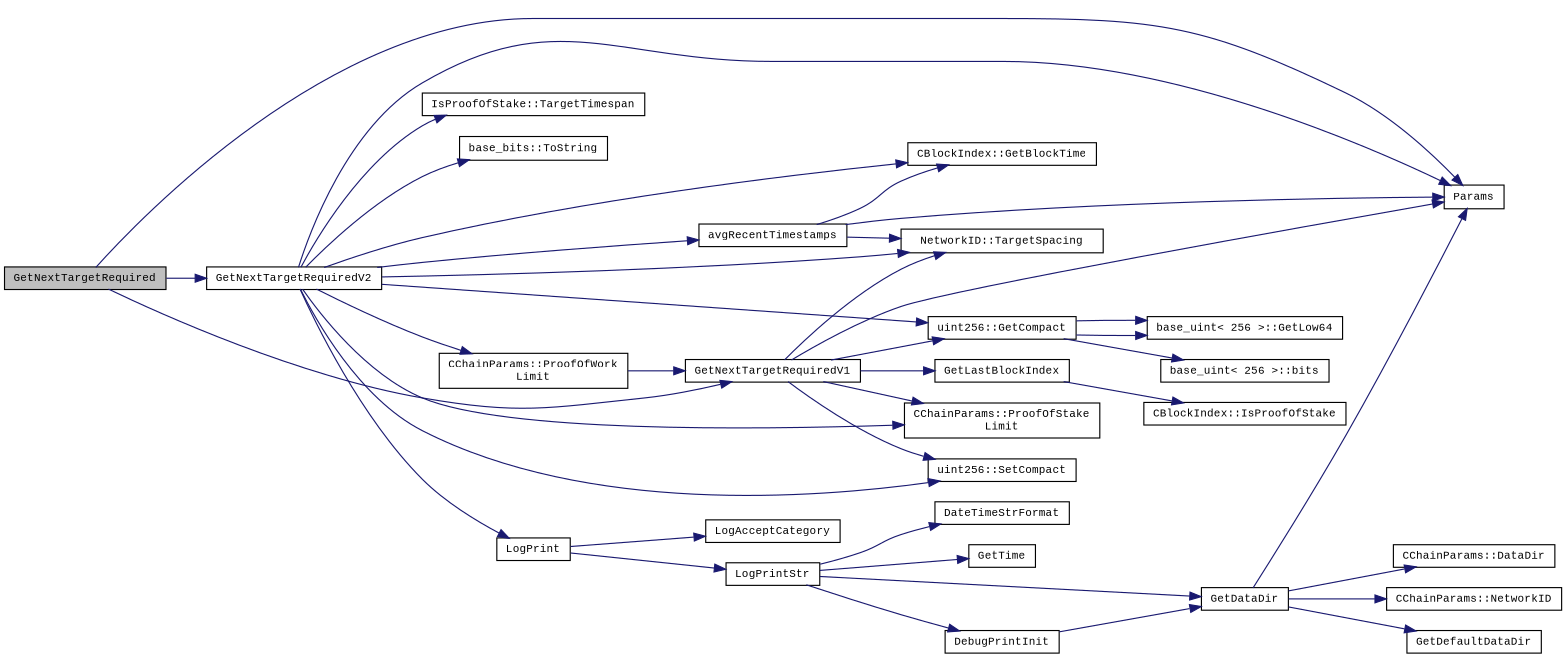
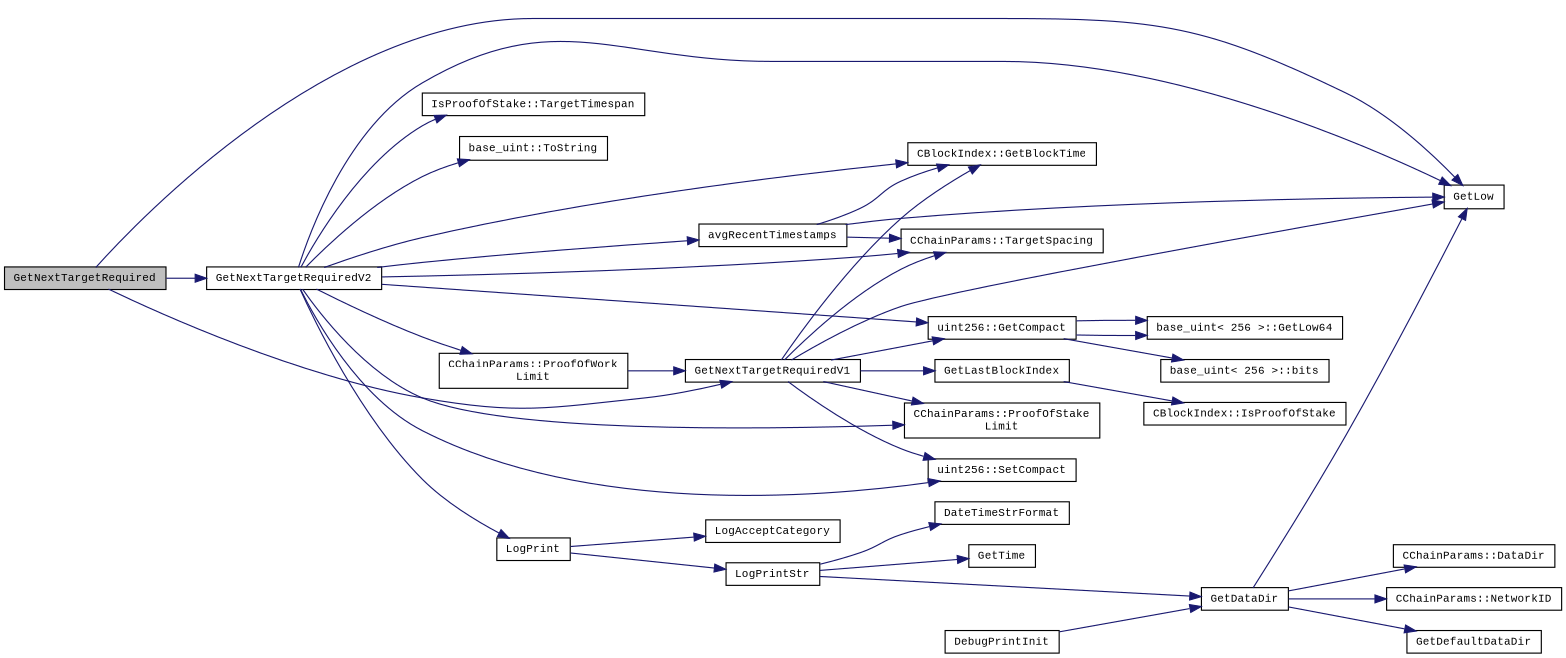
(534, 148) -> (534, 148)
(1474, 197) -> (1474, 197)
(1002, 241) -> (1002, 241)
none -> (870, 249)
(877, 607) -> none
